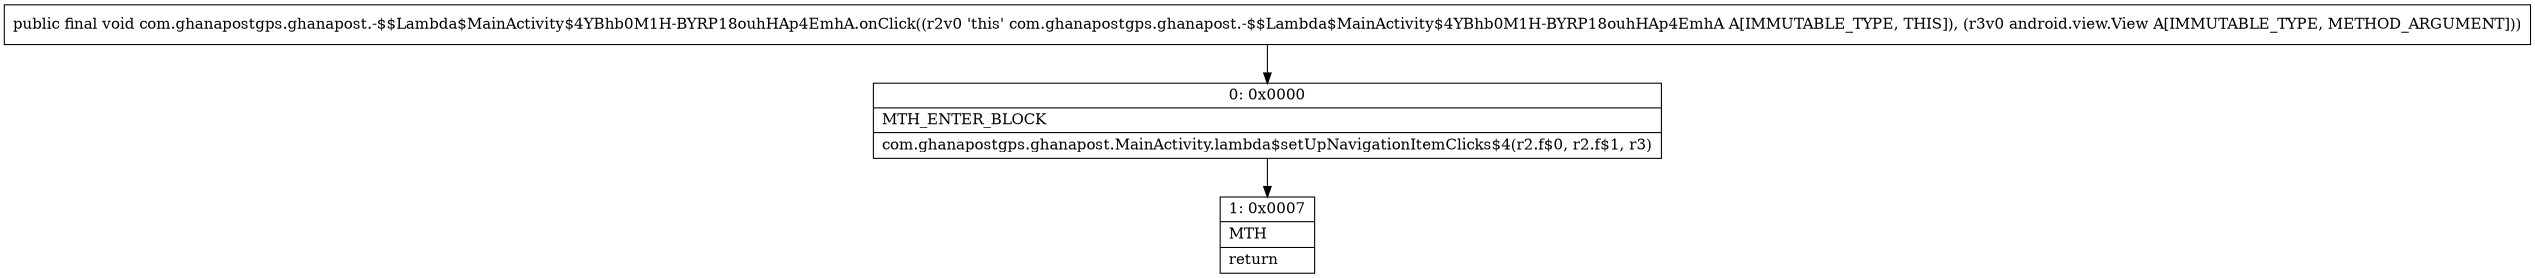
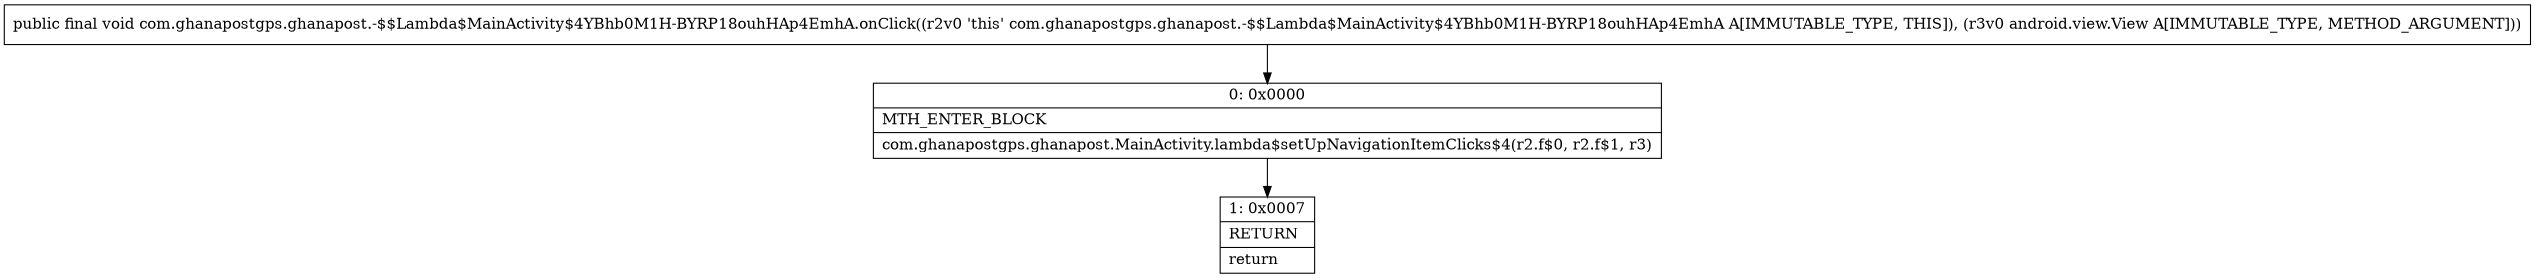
(1248, 234) -> (1264, 234)
